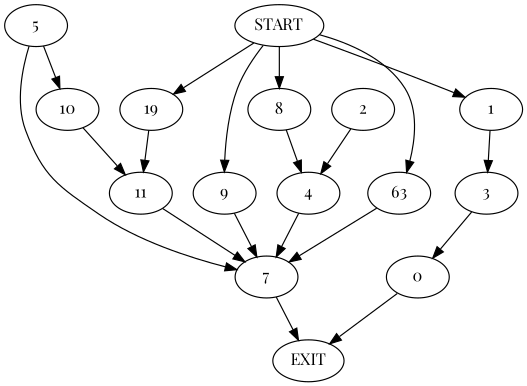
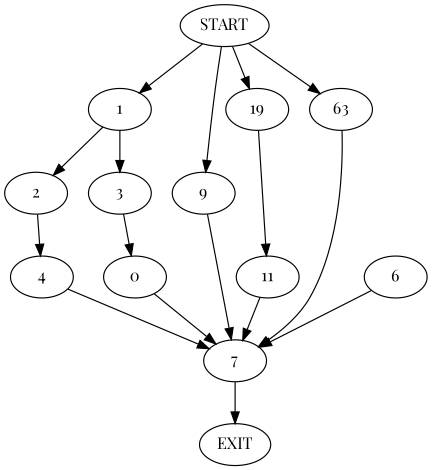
(36, 26) -> (396, 277)
(68, 109) -> none
(279, 109) -> none
none -> (82, 147)
(368, 315) -> (180, 315)
